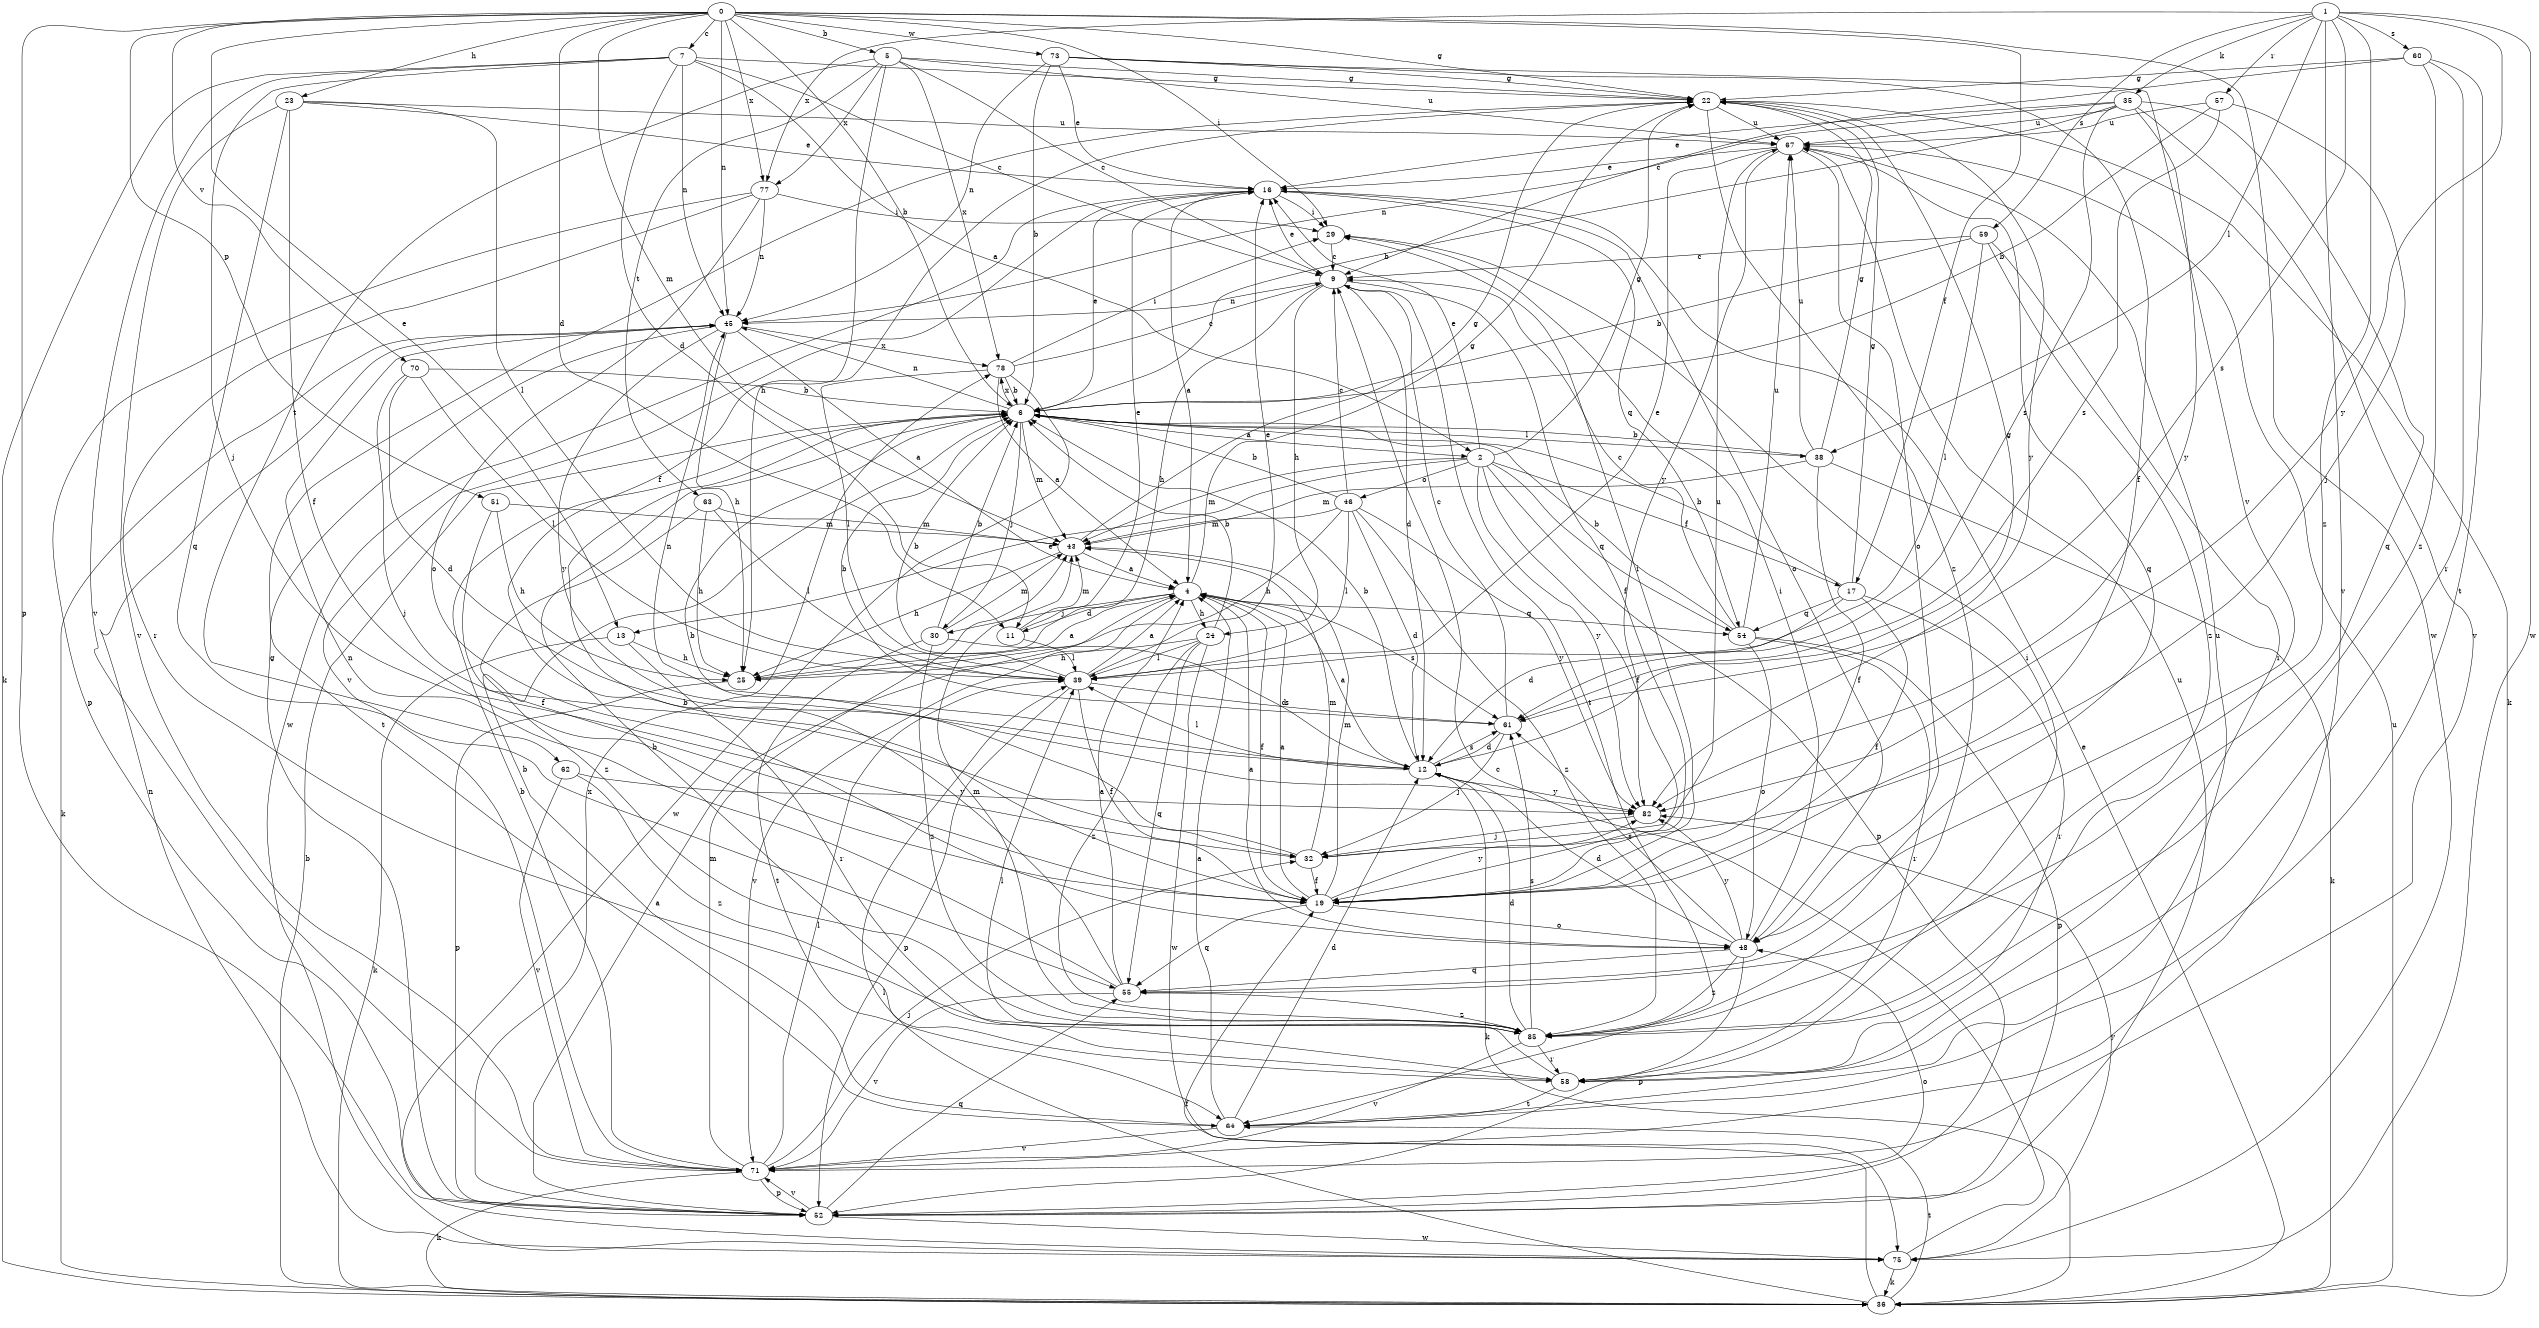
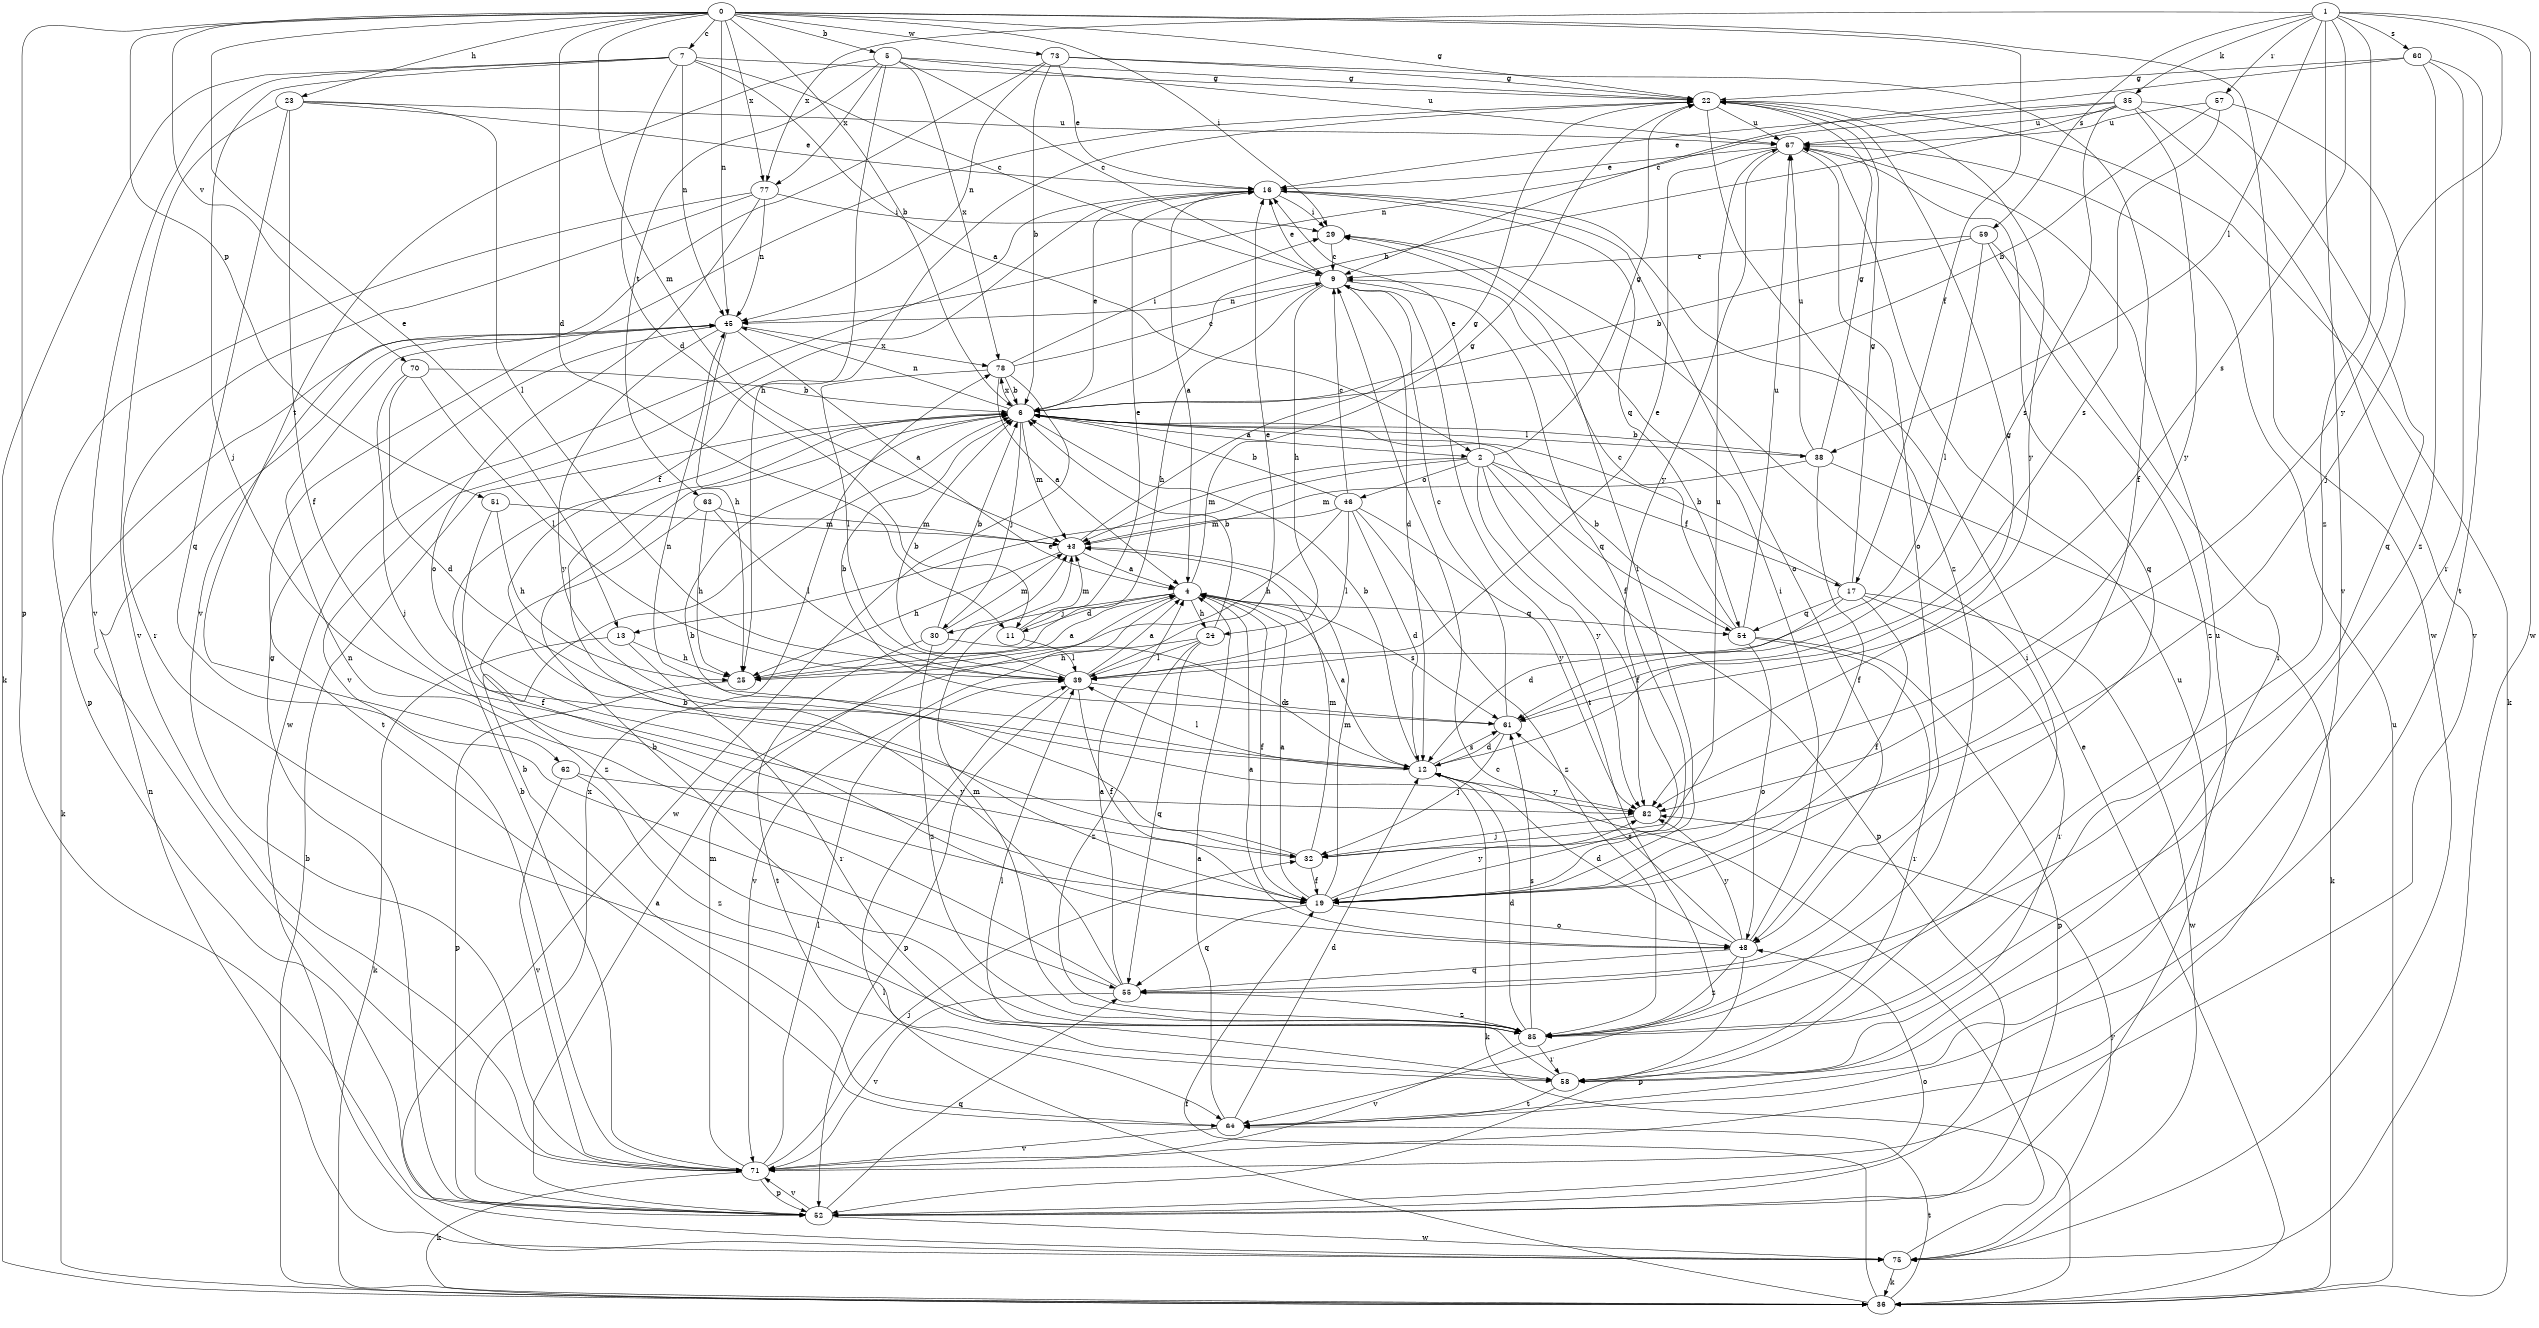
(2146, 92) -> (229, 525)
(1188, 1110) -> (2186, 889)
